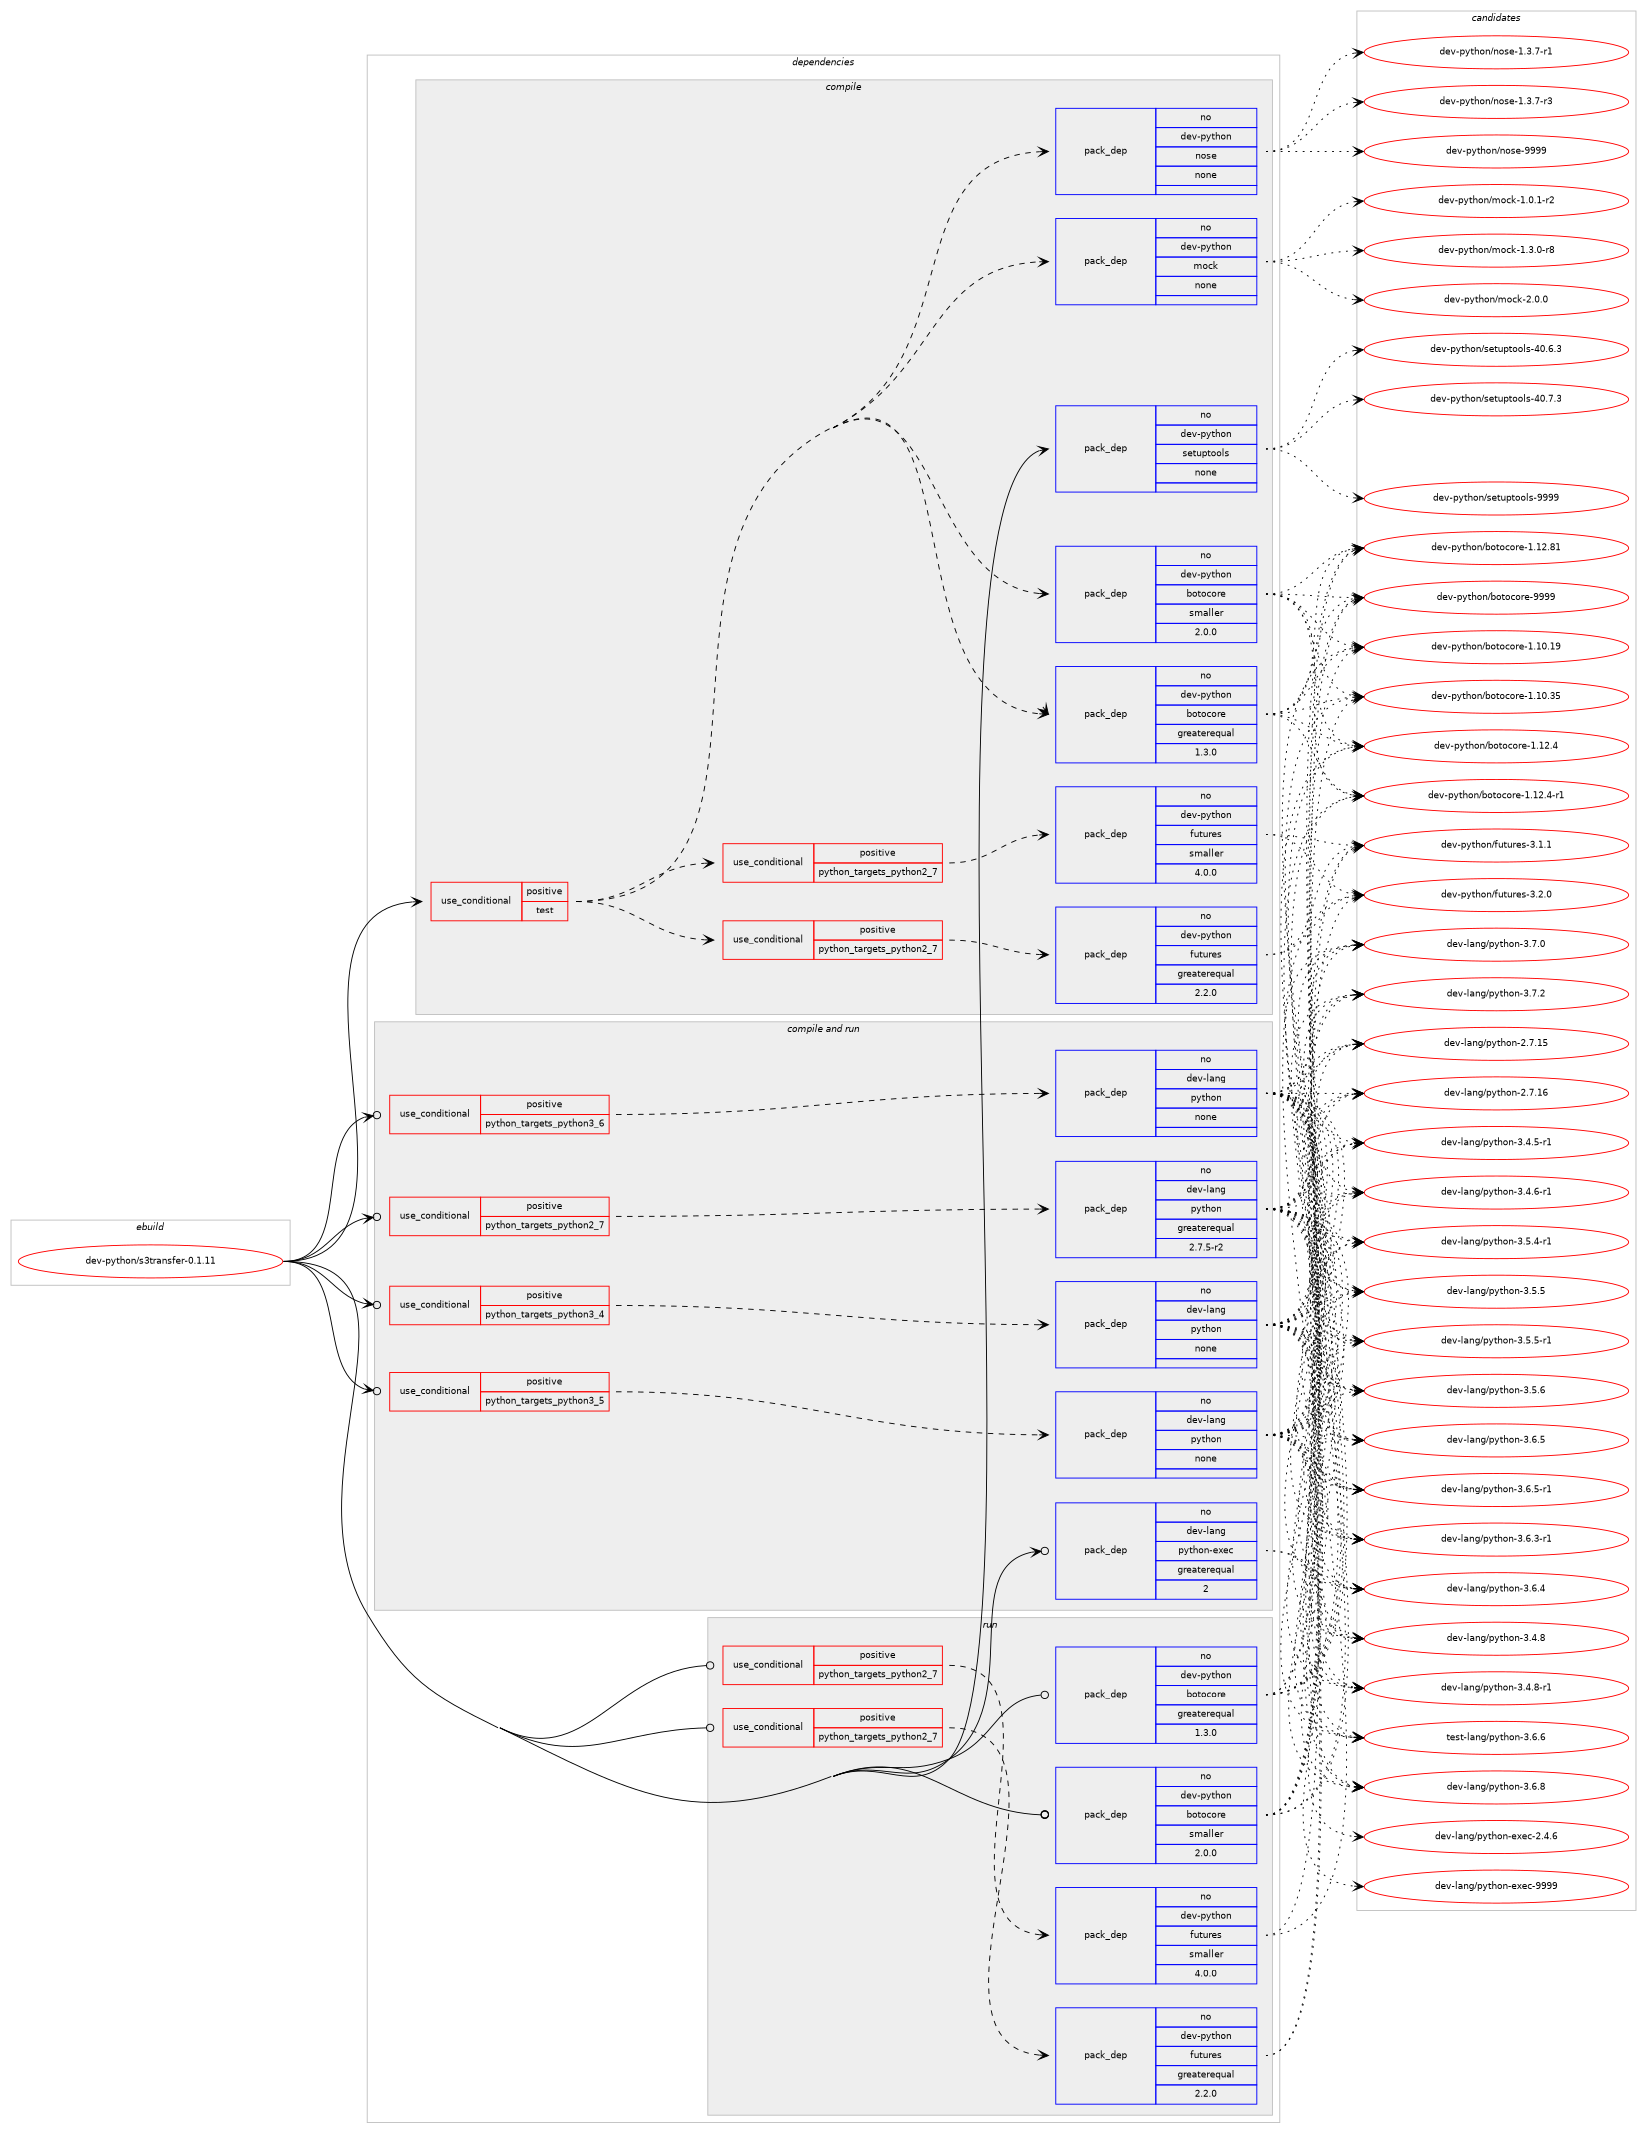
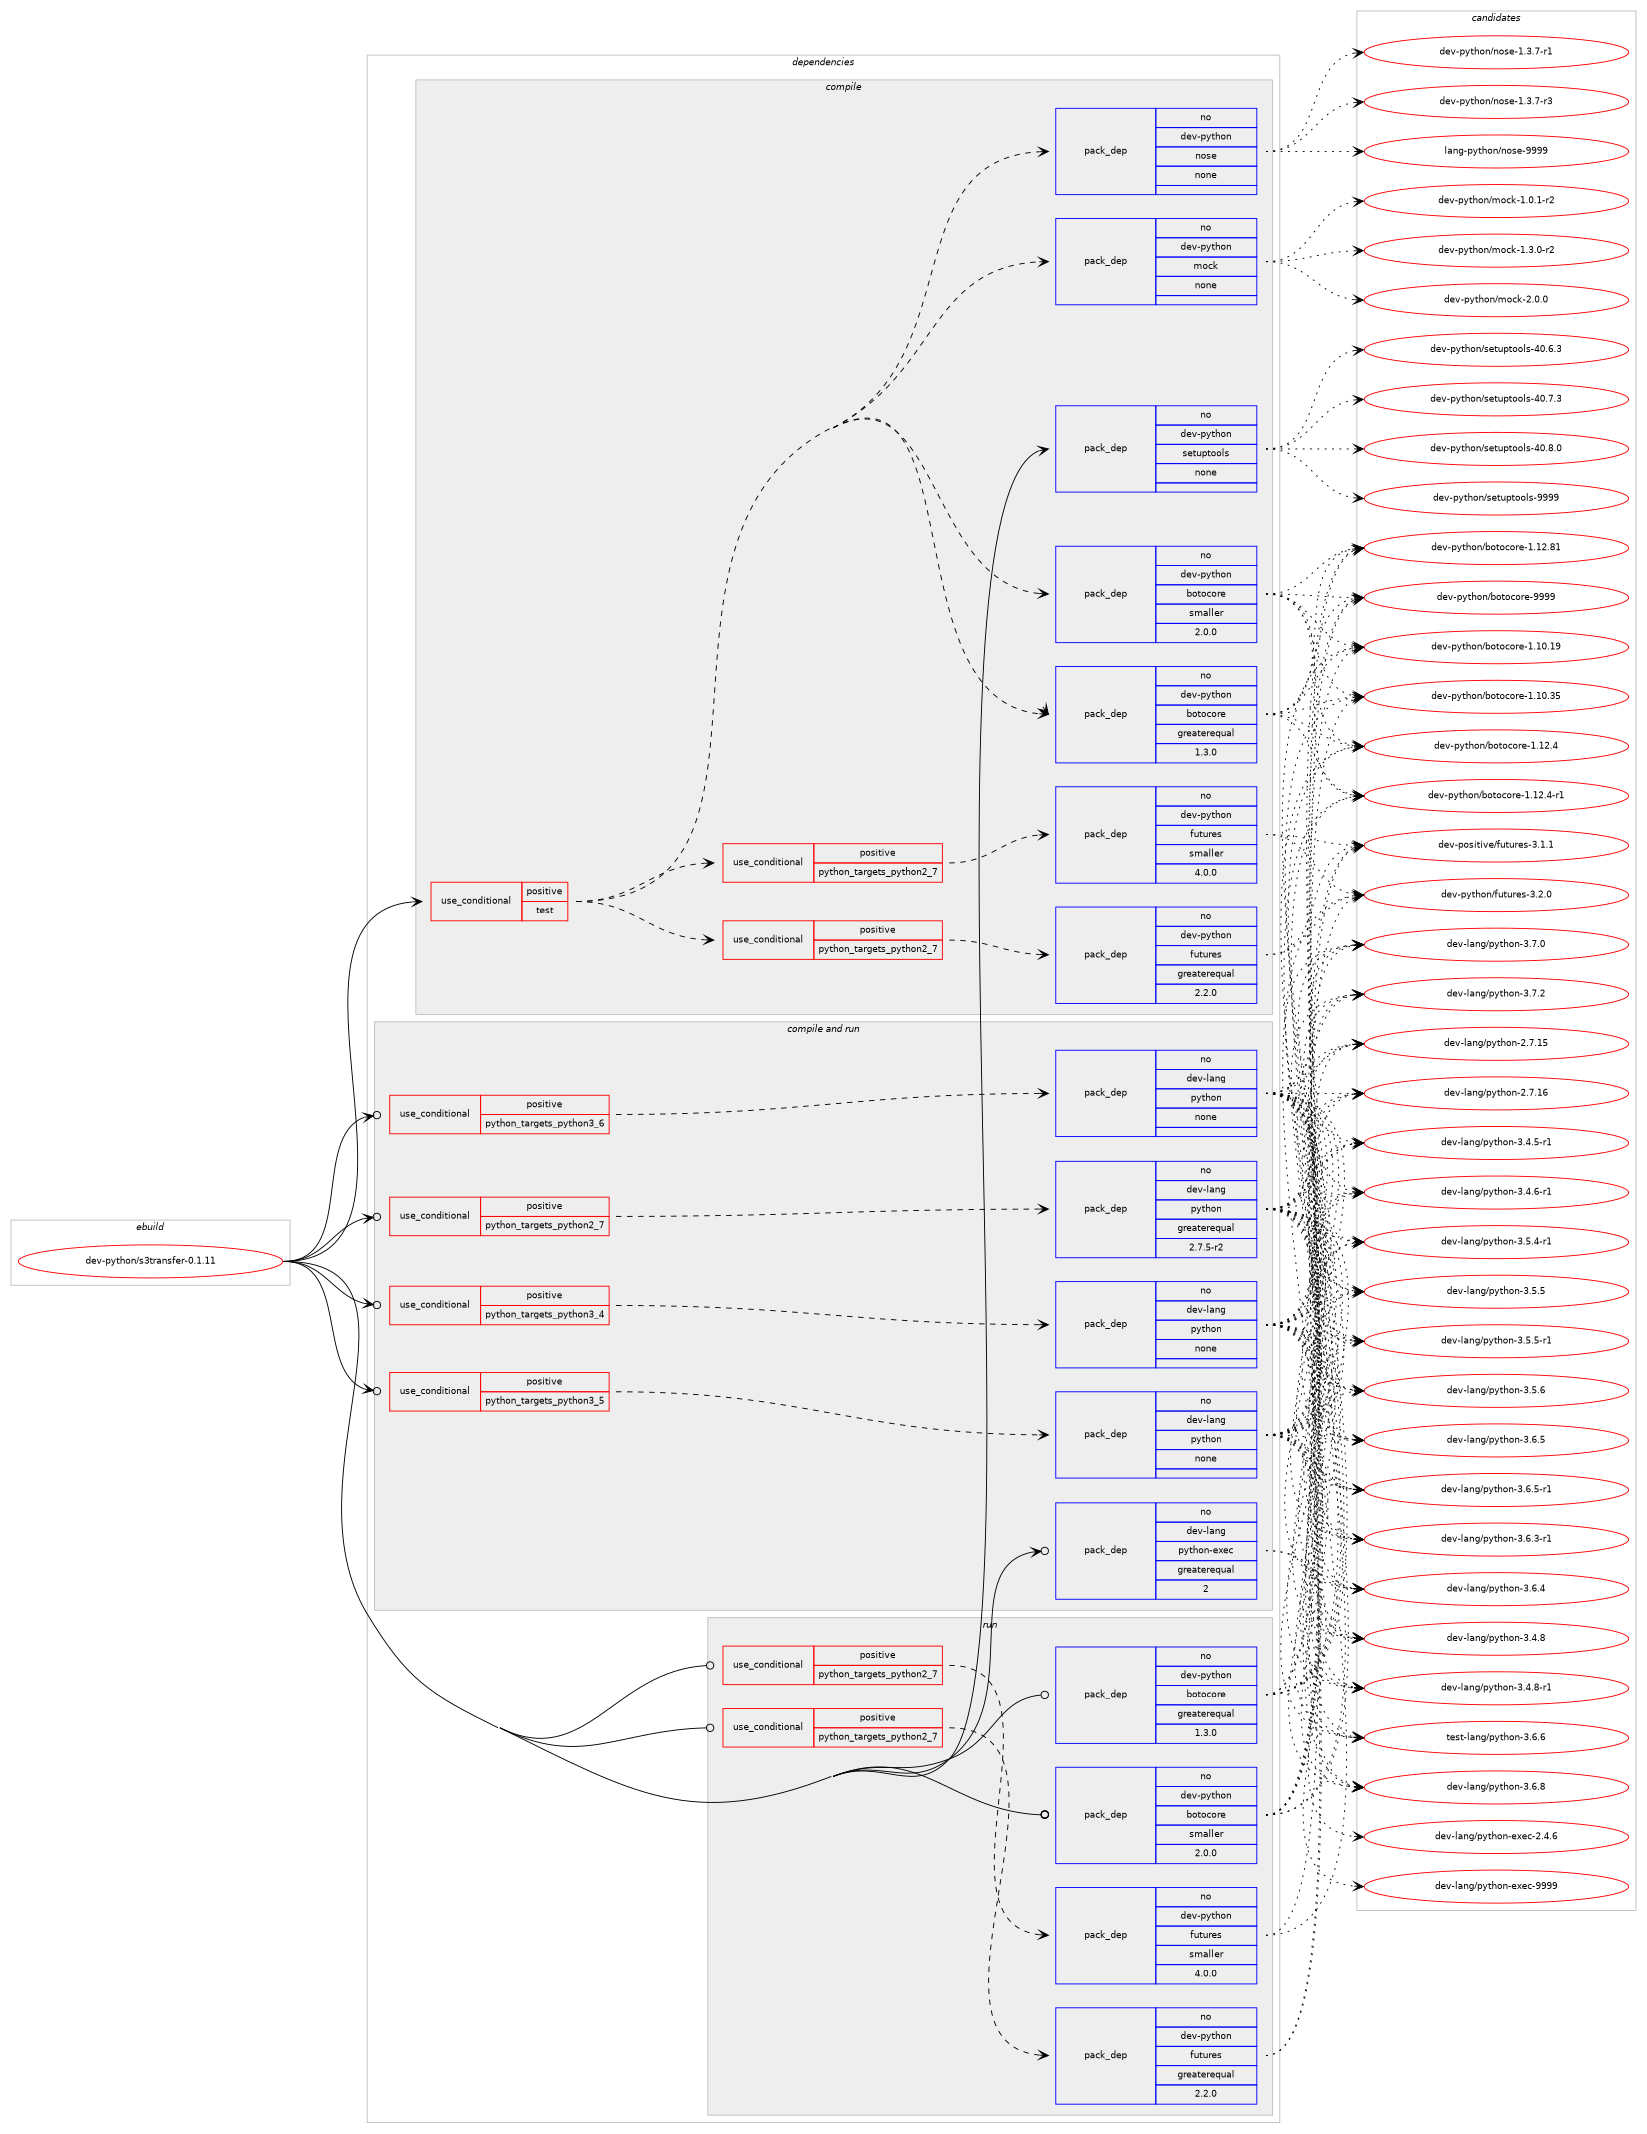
(1496, 151) -> (1496, 151)
(1496, 251) -> (1496, 251)
none -> (1496, 449)
(1496, 846) -> (1496, 846)
